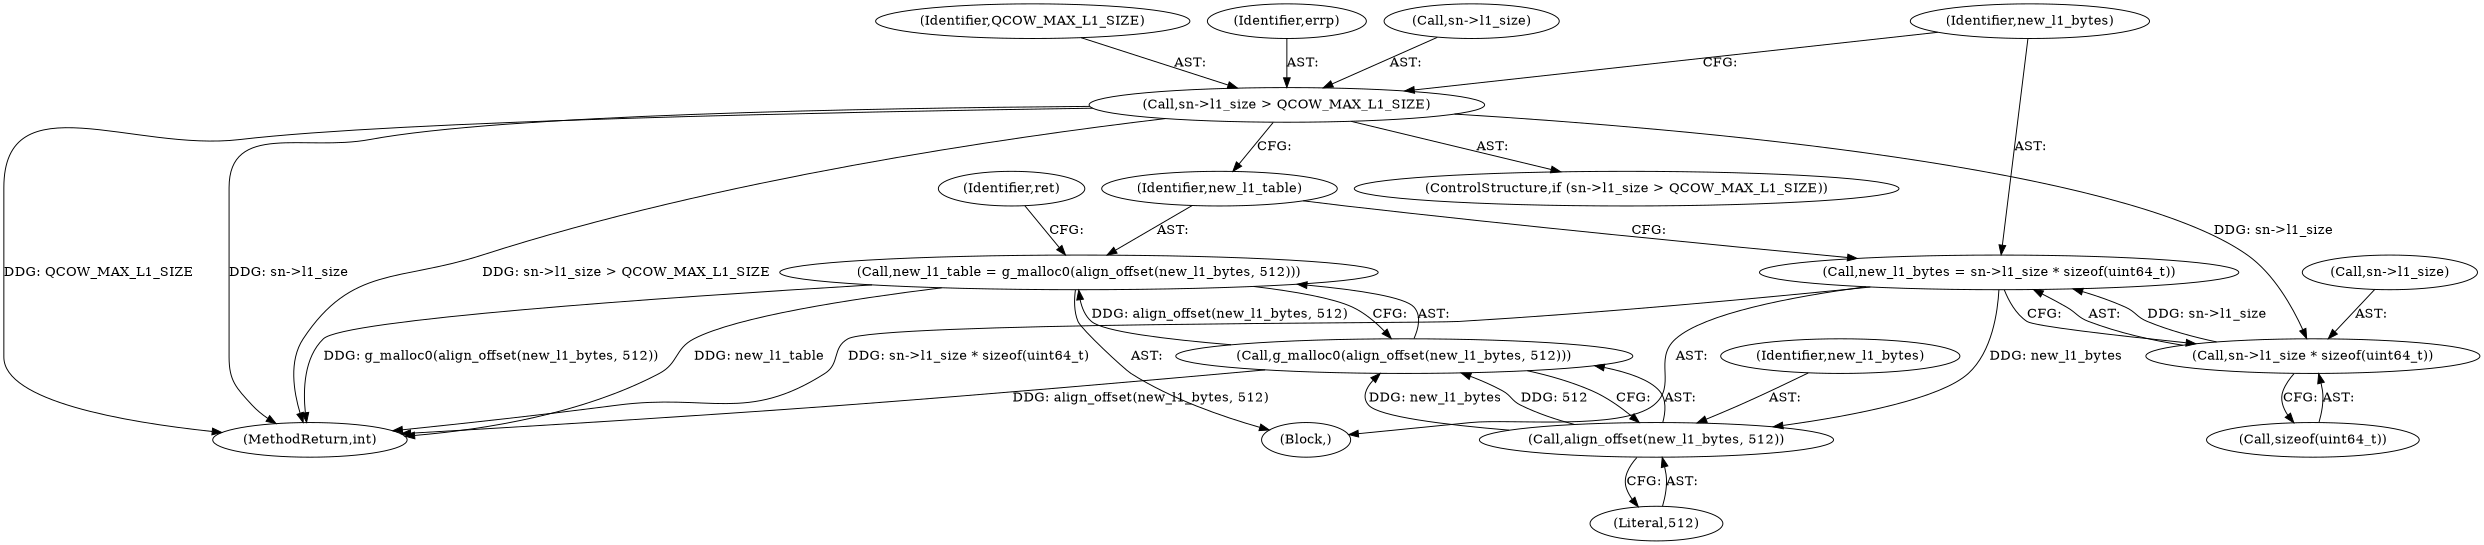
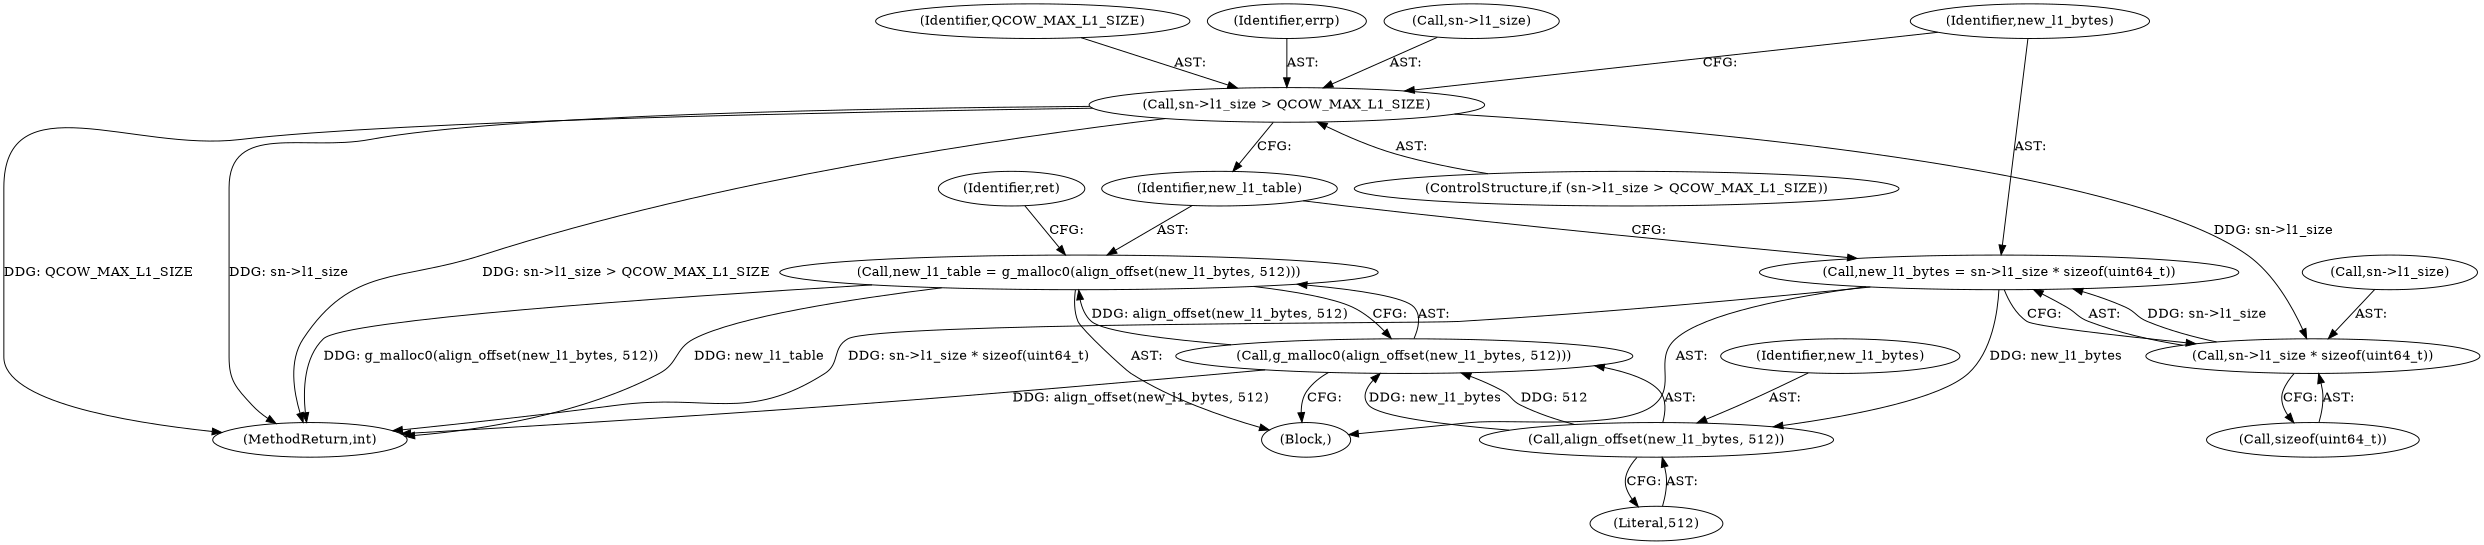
(1451, 145) -> (1405, 157)
(1583, 387) -> (1309, 389)
